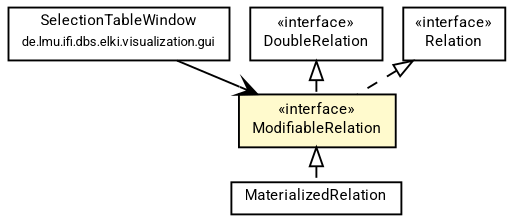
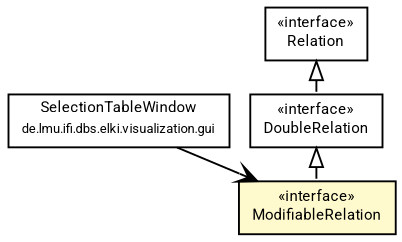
(377, 83) -> (316, 87)
(316, 197) -> none
